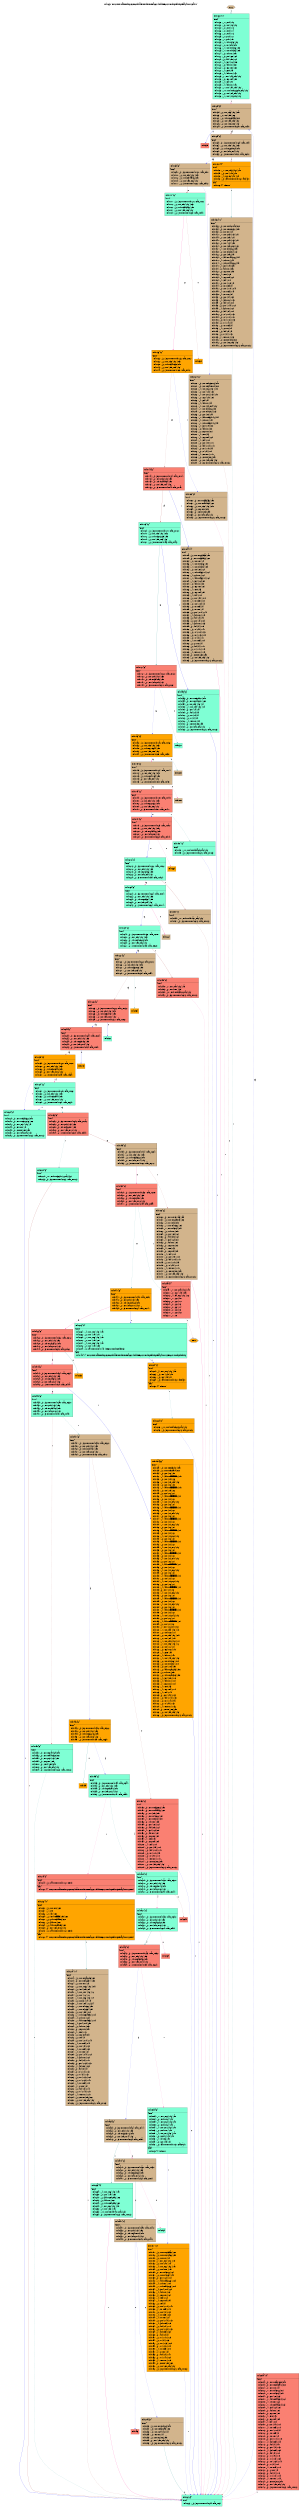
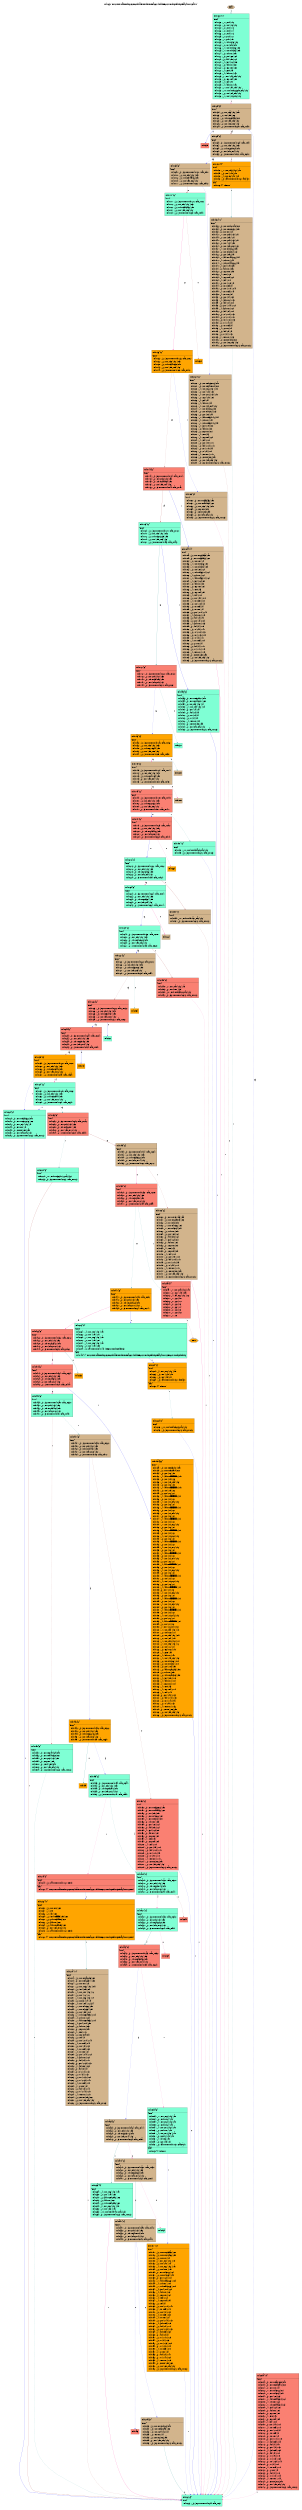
(231, 7) -> (231, 7)
